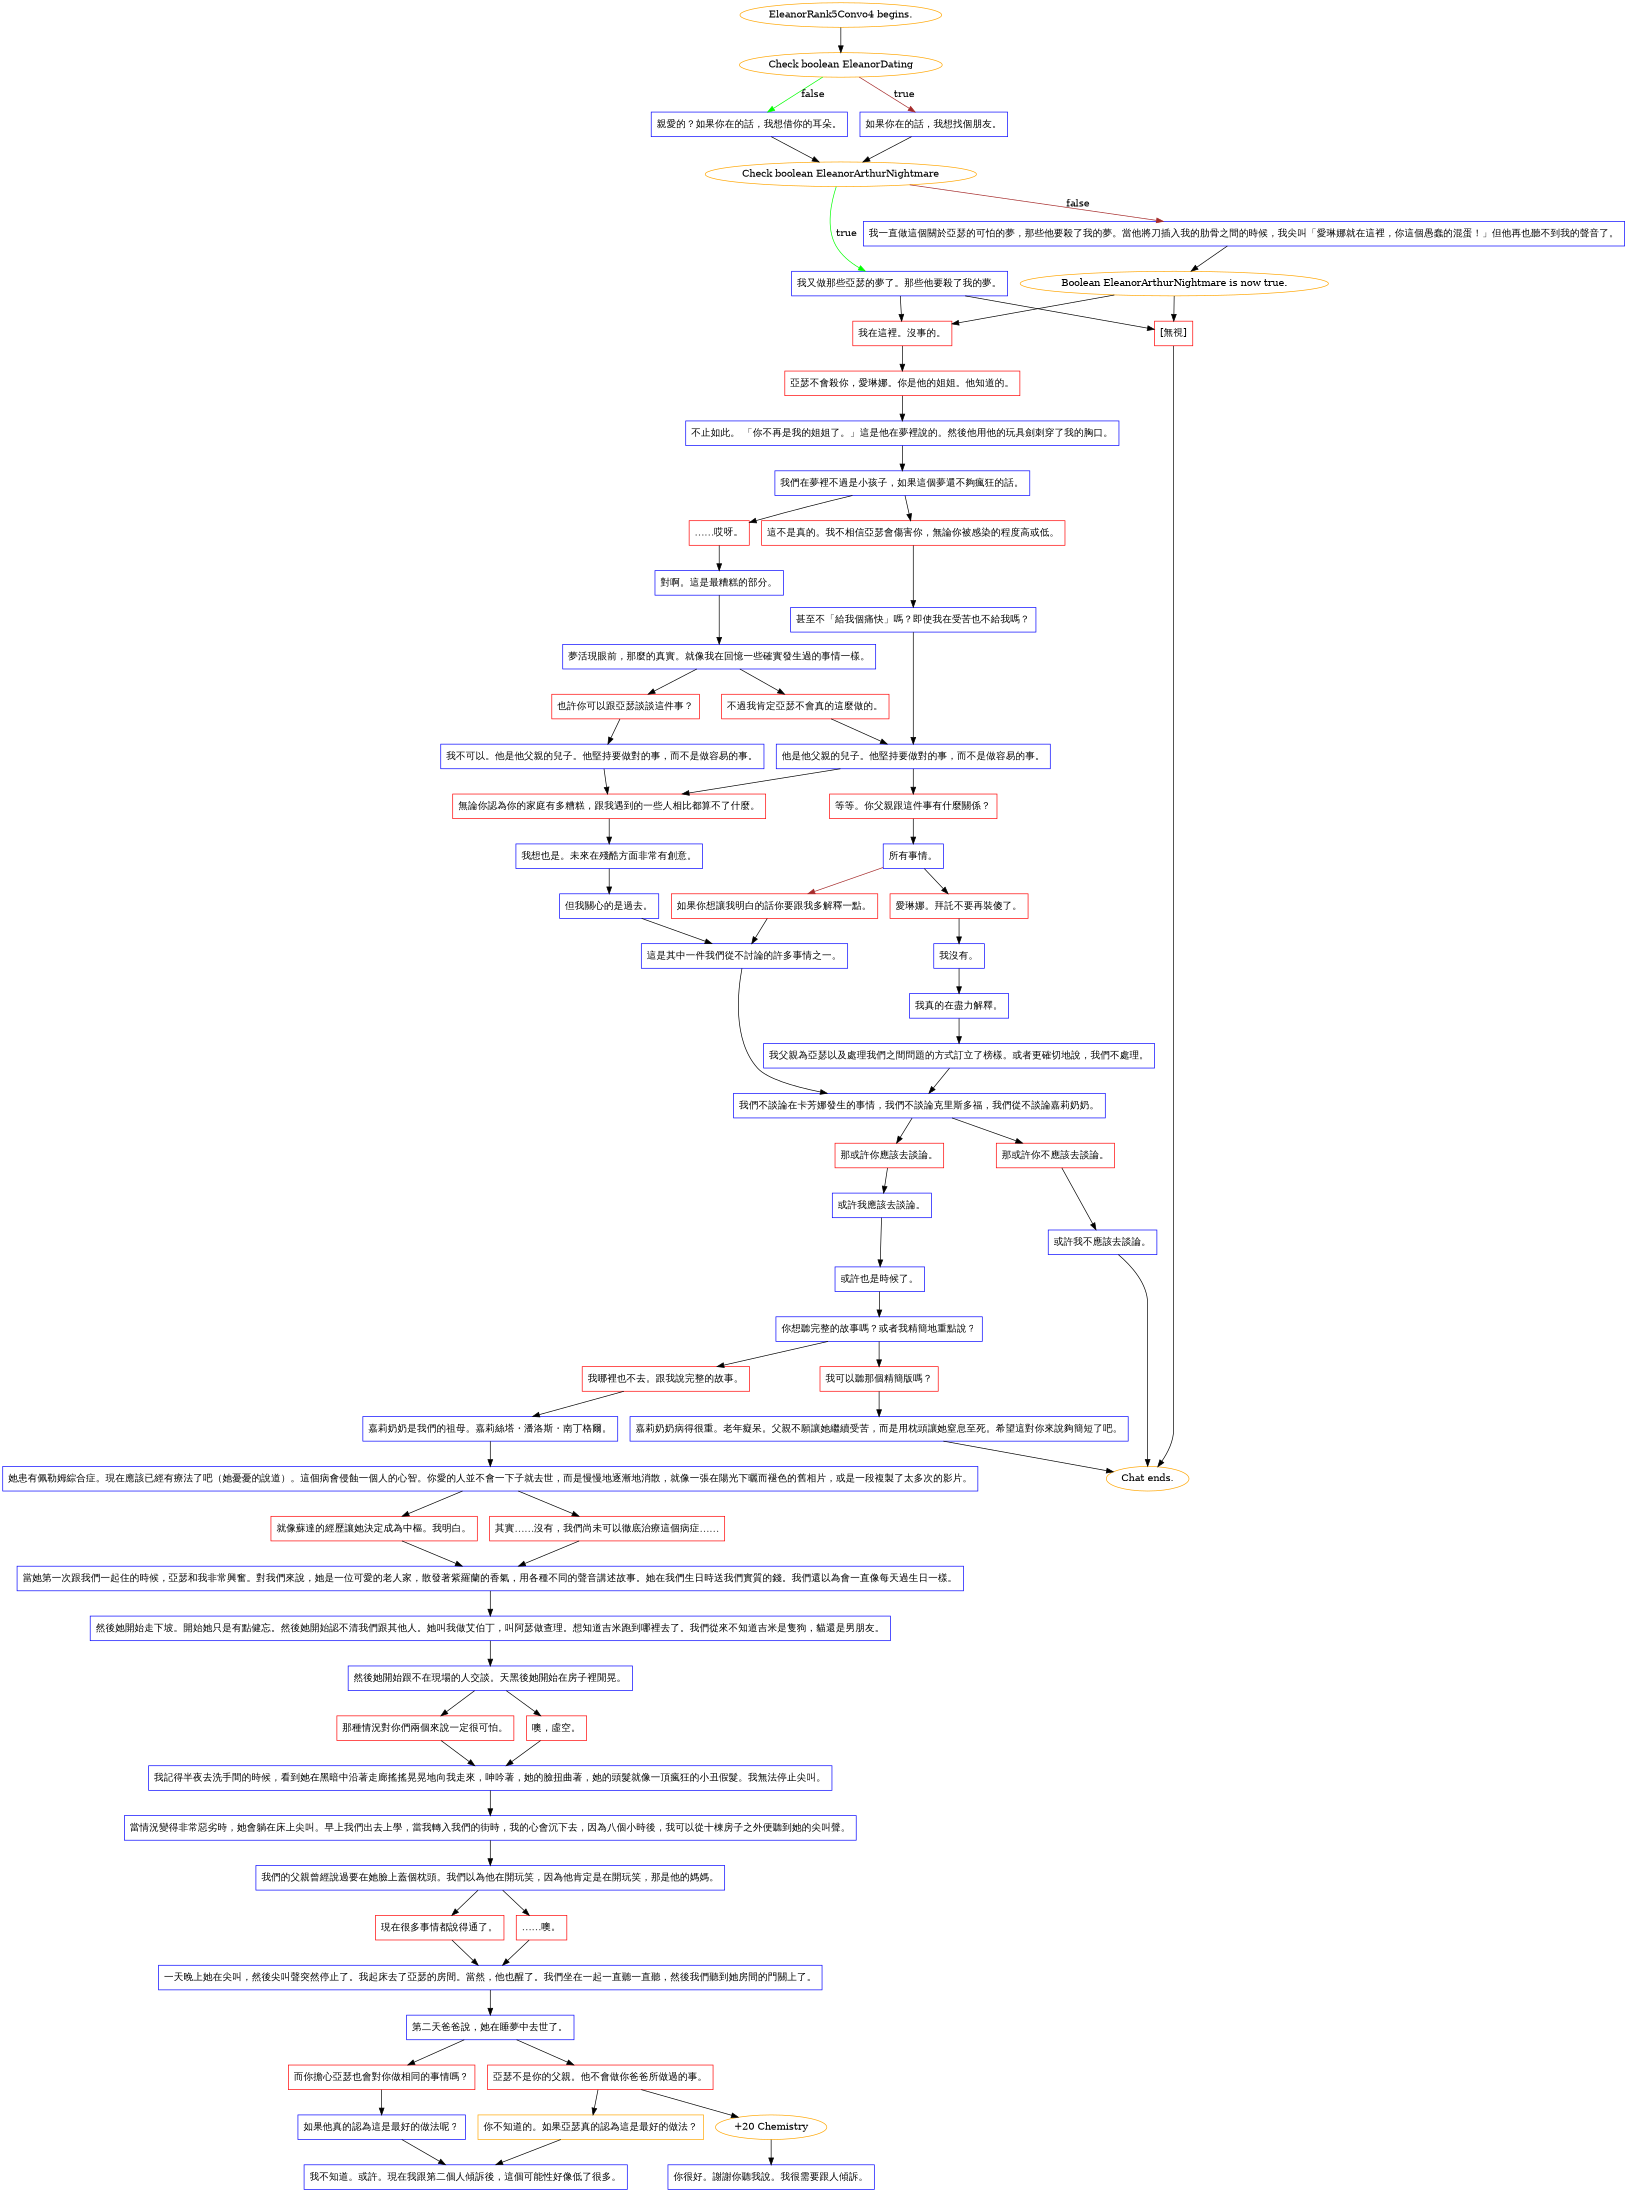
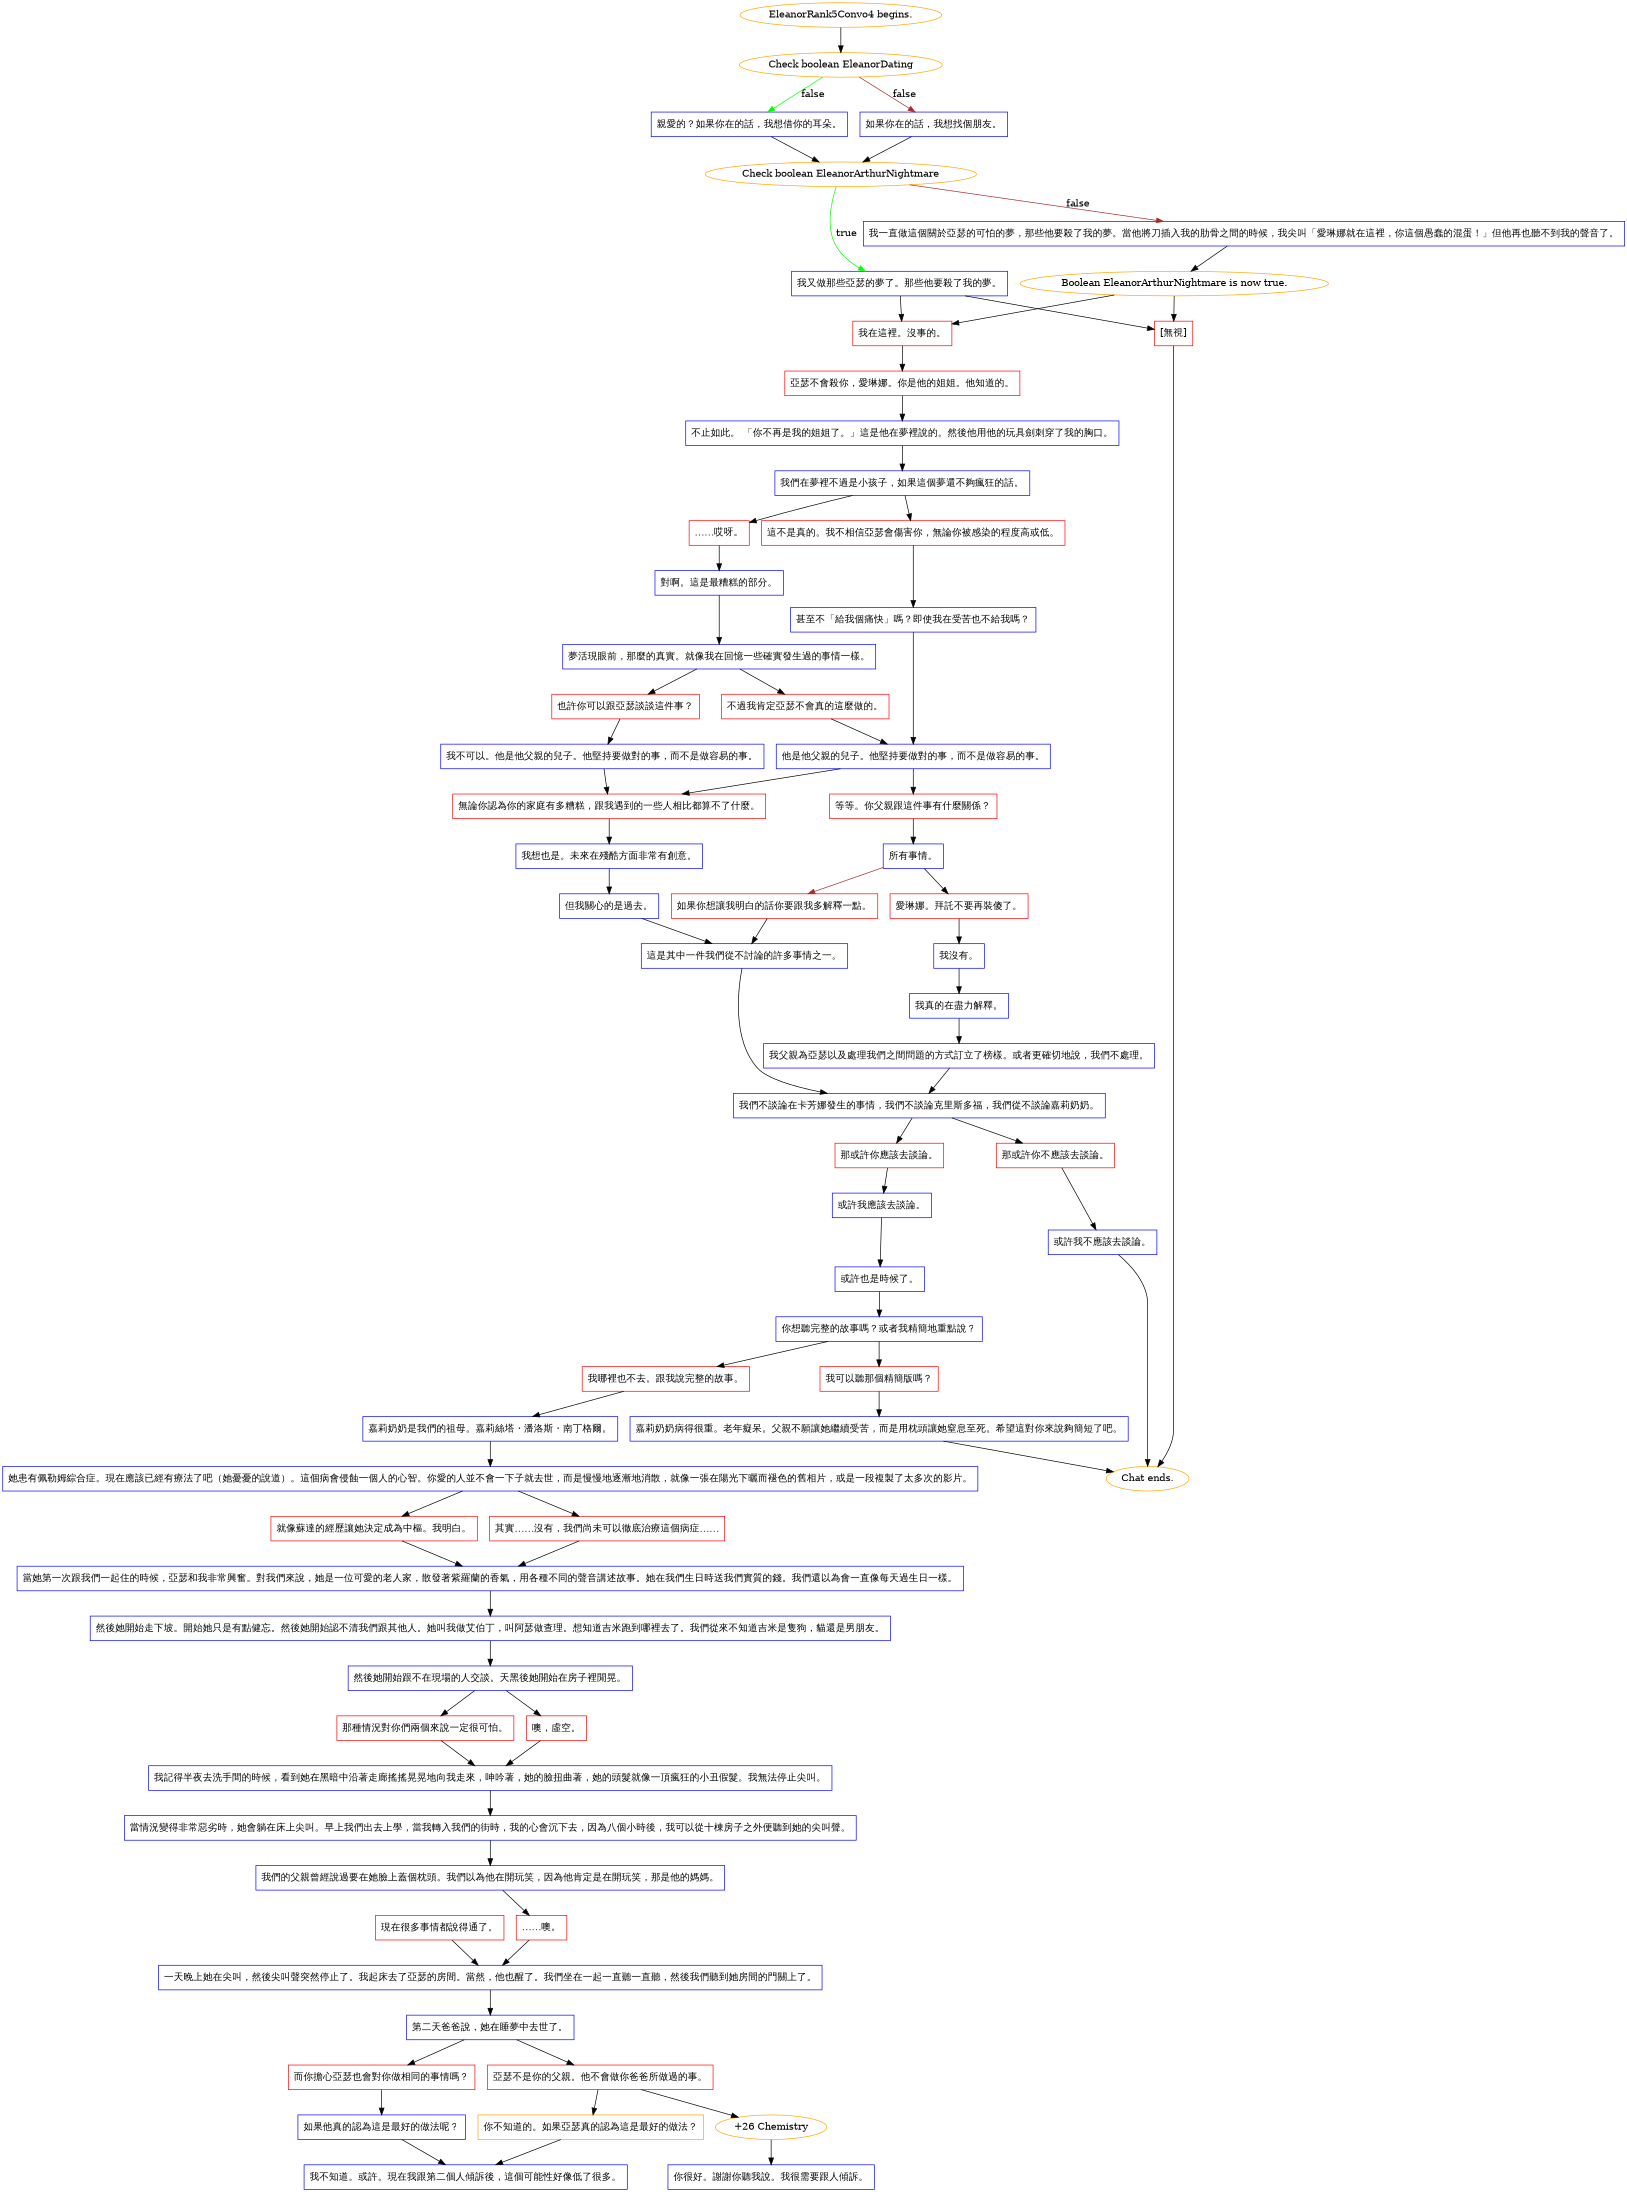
(904, 95) -> (904, 95)
(467, 1900) -> none
(771, 2127) -> (771, 2127)
